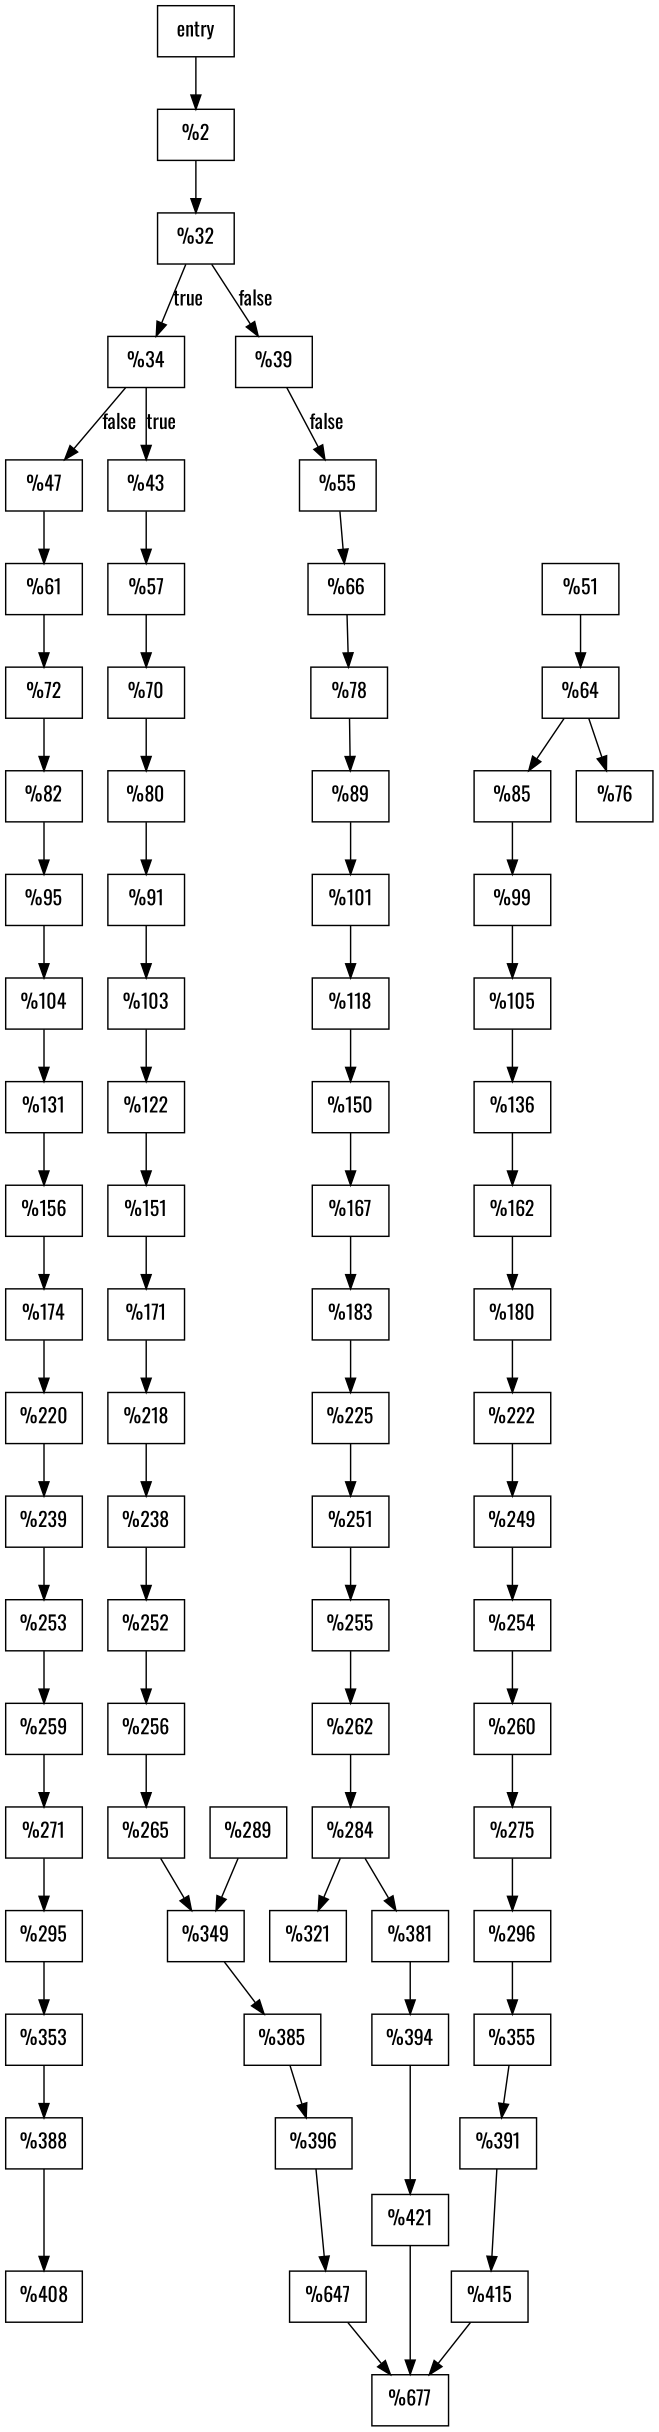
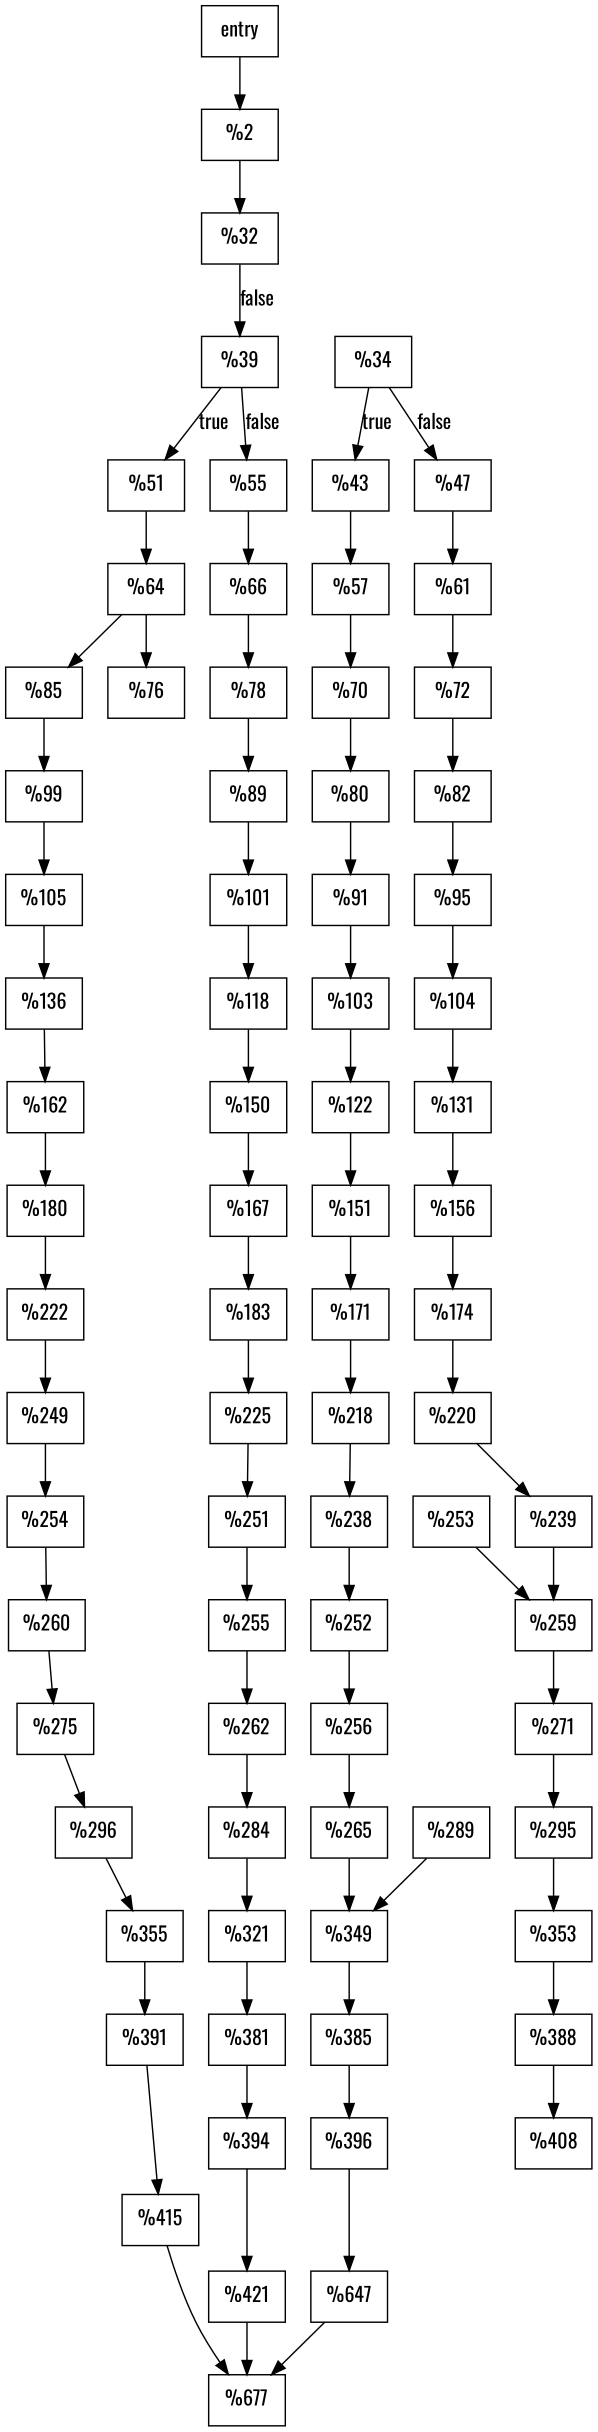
(174, 294) -> none
none -> (197, 418)
(44, 1566) -> (554, 1566)
(377, 1878) -> (247, 1981)
